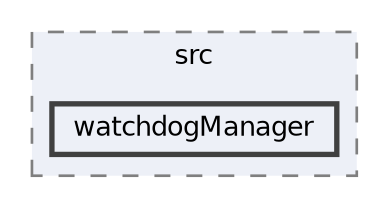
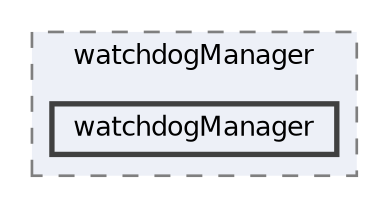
(194, 57) -> (194, 57)
